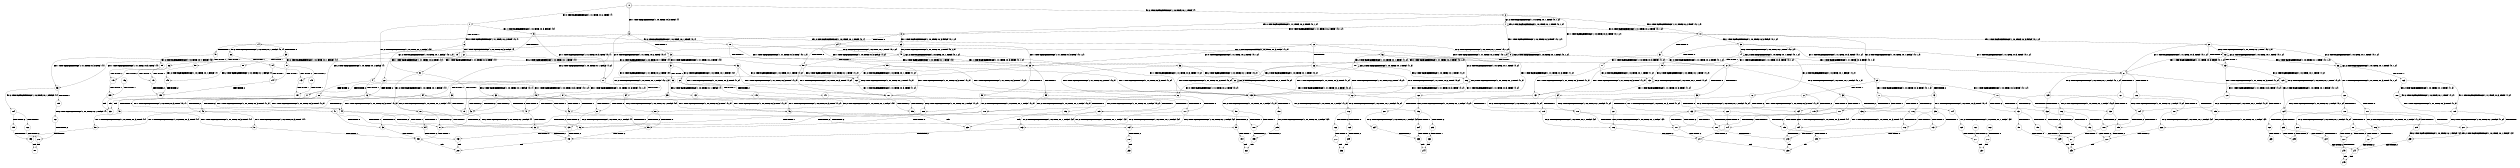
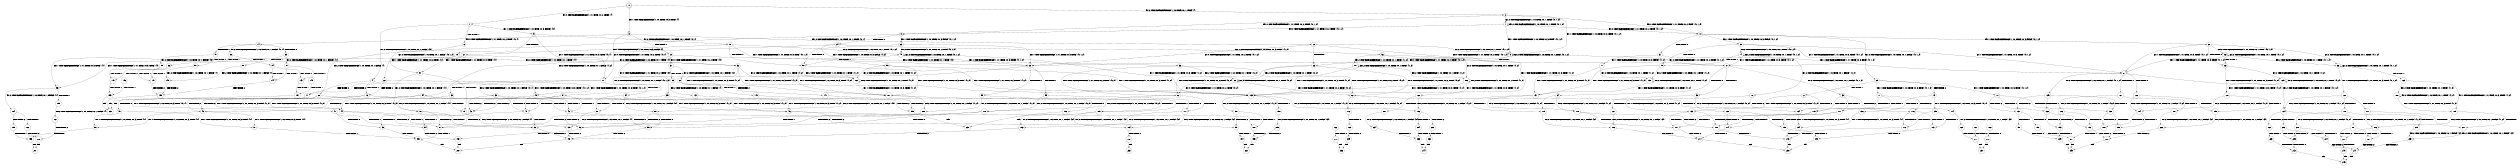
(464, 48) -> (597, 50)
(1337, 115) -> none
(35, 151) -> (35, 151)
none -> (2294, 151)
